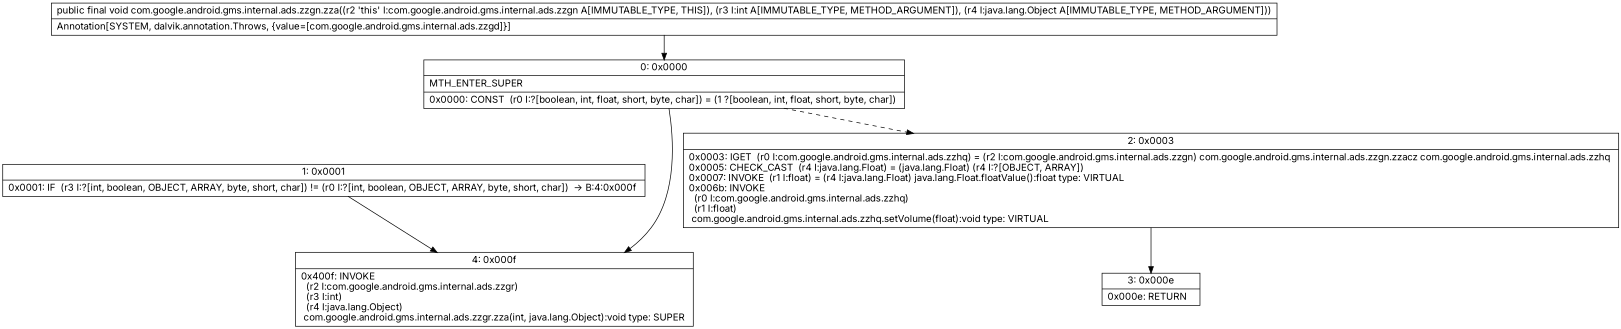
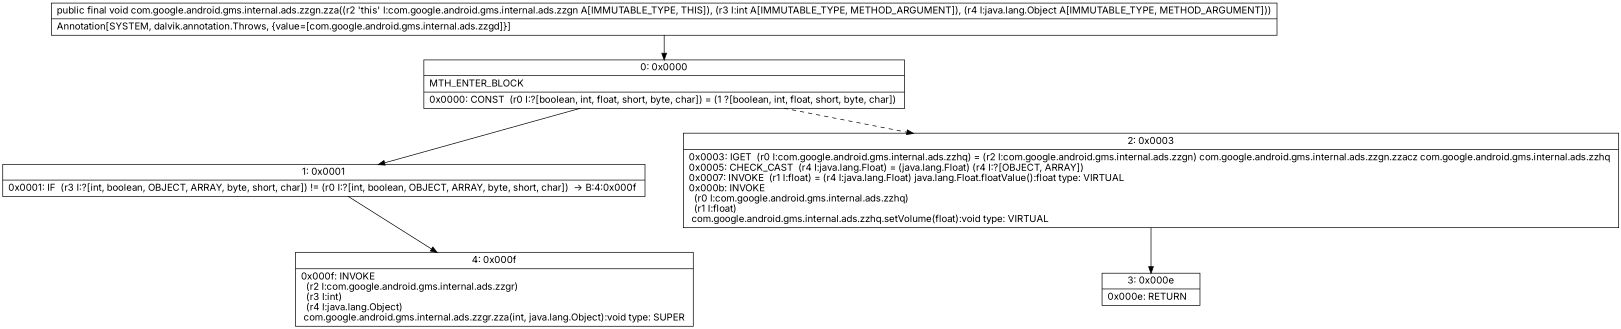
(476, 84) -> (477, 84)
(669, 185) -> (483, 135)
(730, 188) -> (730, 188)
(341, 277) -> (341, 277)
